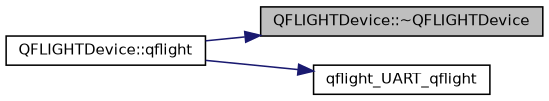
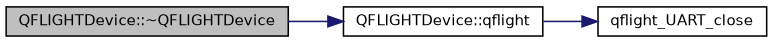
(225, 39) -> (308, 21)
(402, 80) -> (682, 21)
